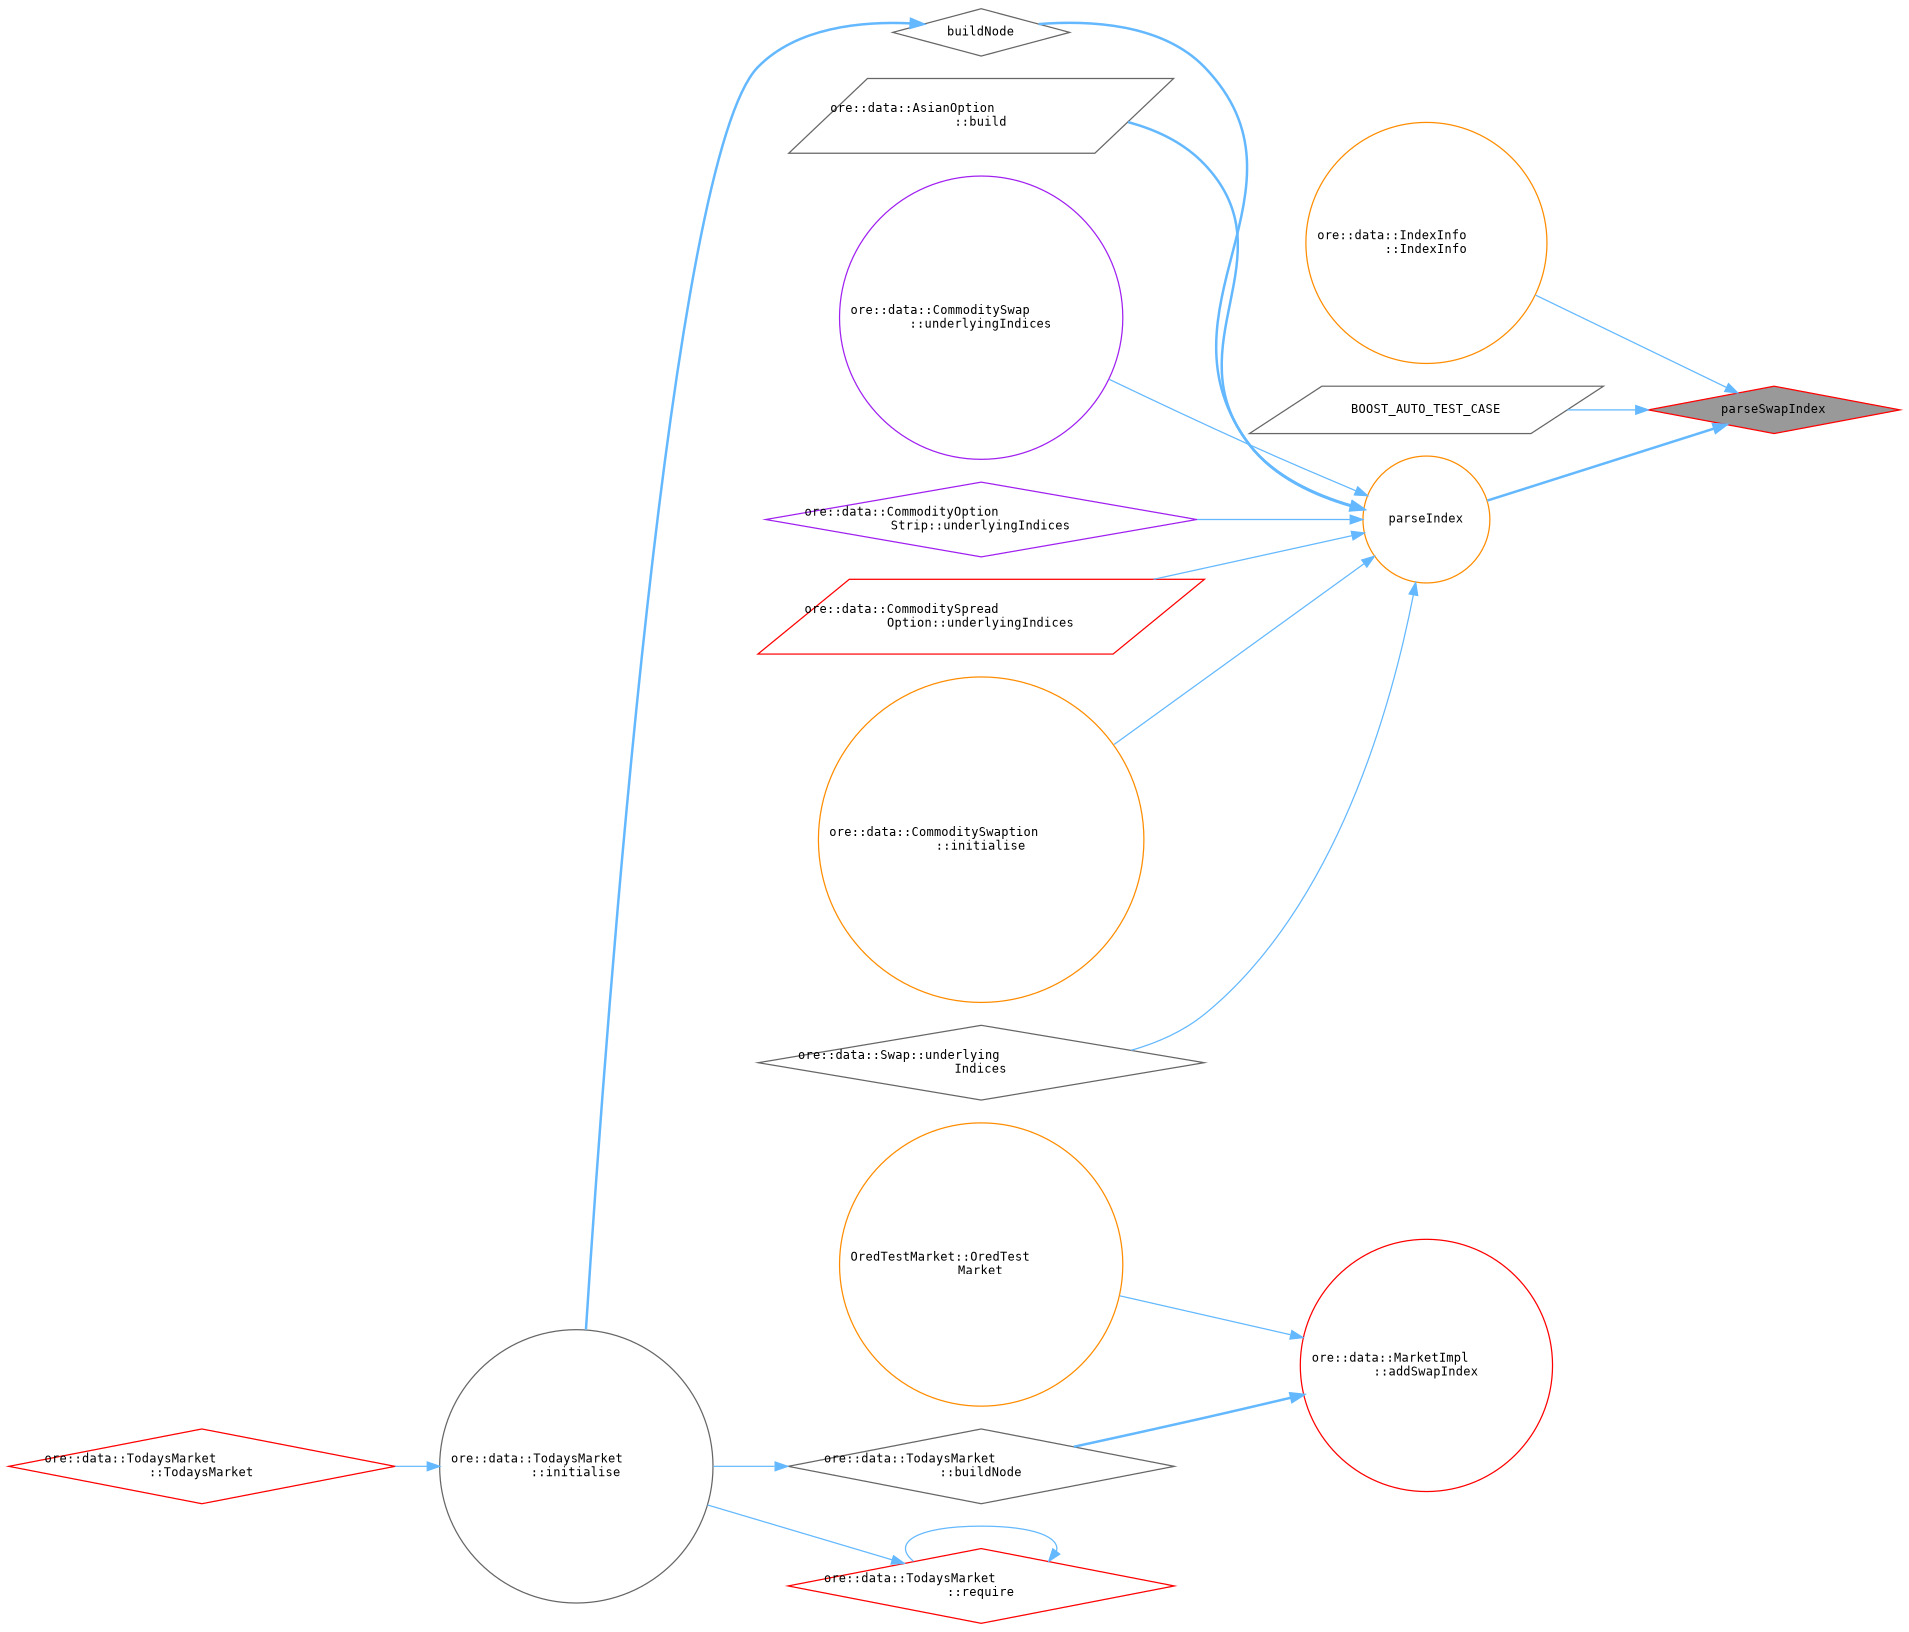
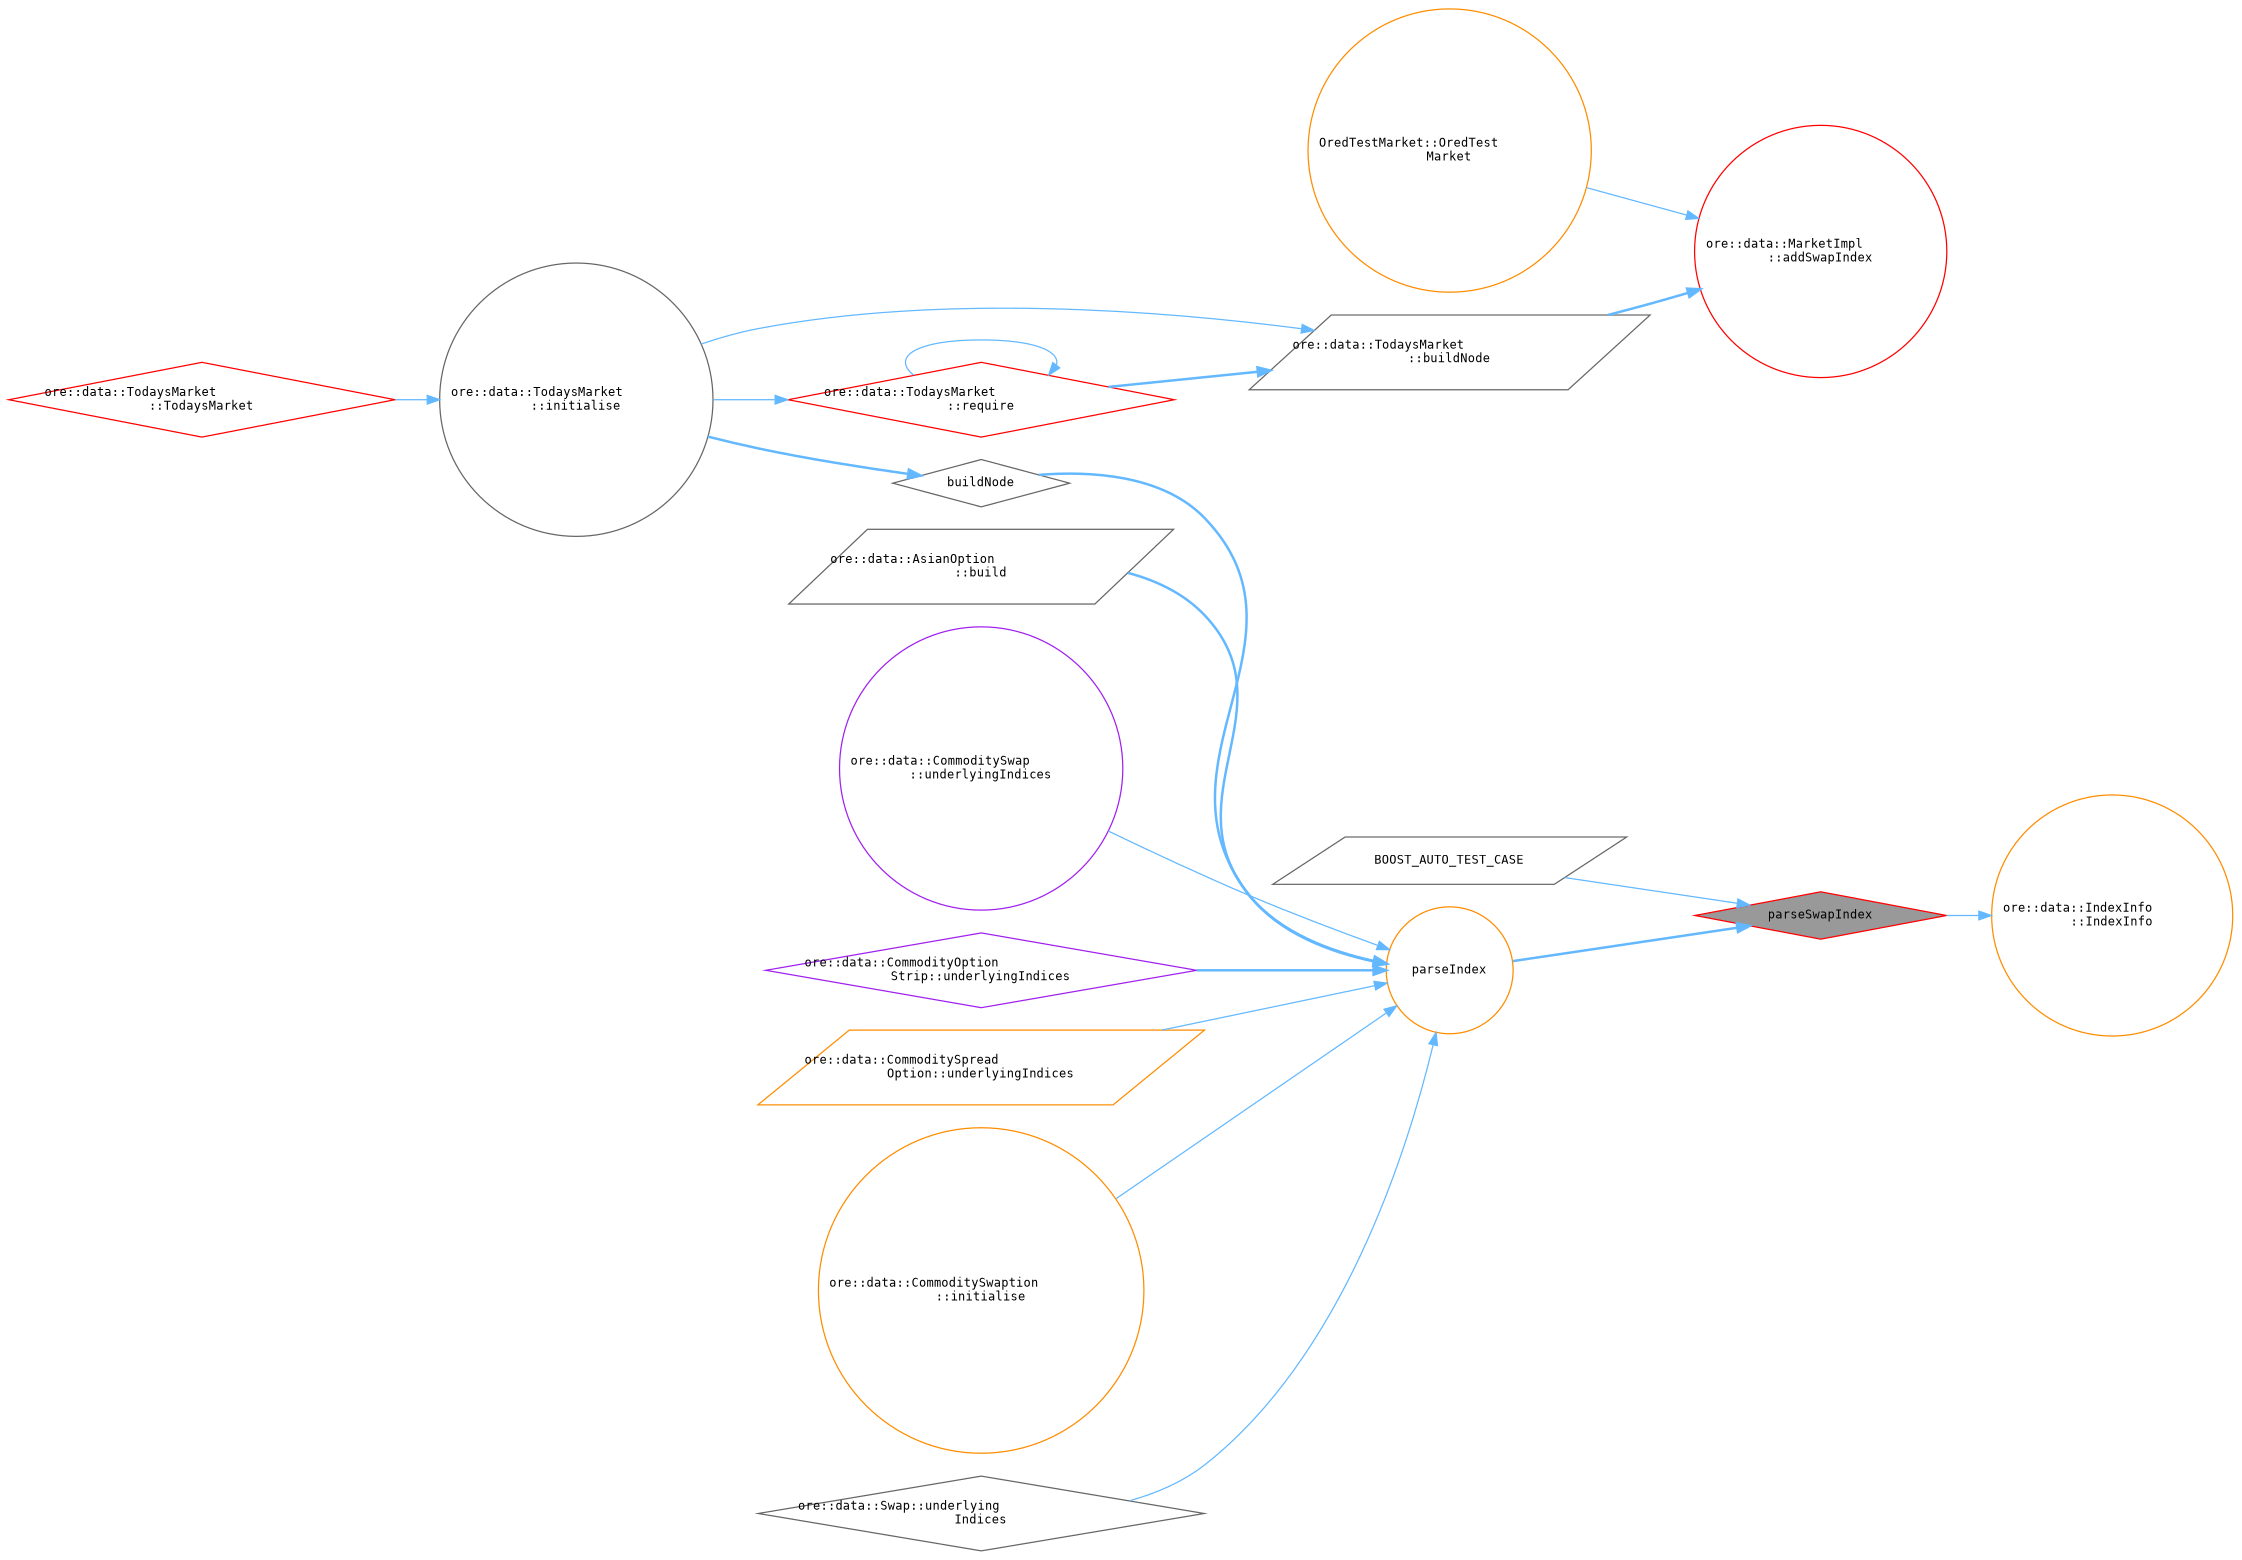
(1631, 341) -> (1963, 915)
none -> (1183, 379)
(1274, 520) -> (1285, 970)
(981, 617) -> (981, 1067)
(981, 1466) -> (1450, 352)
